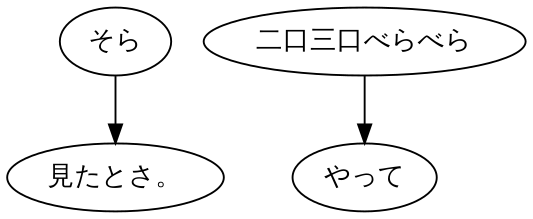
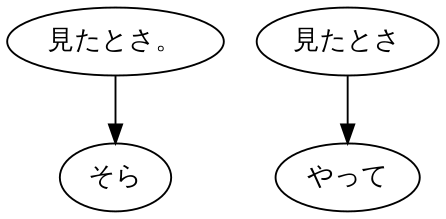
(365, 42) -> (348, 42)
(116, 100) -> (116, 100)
